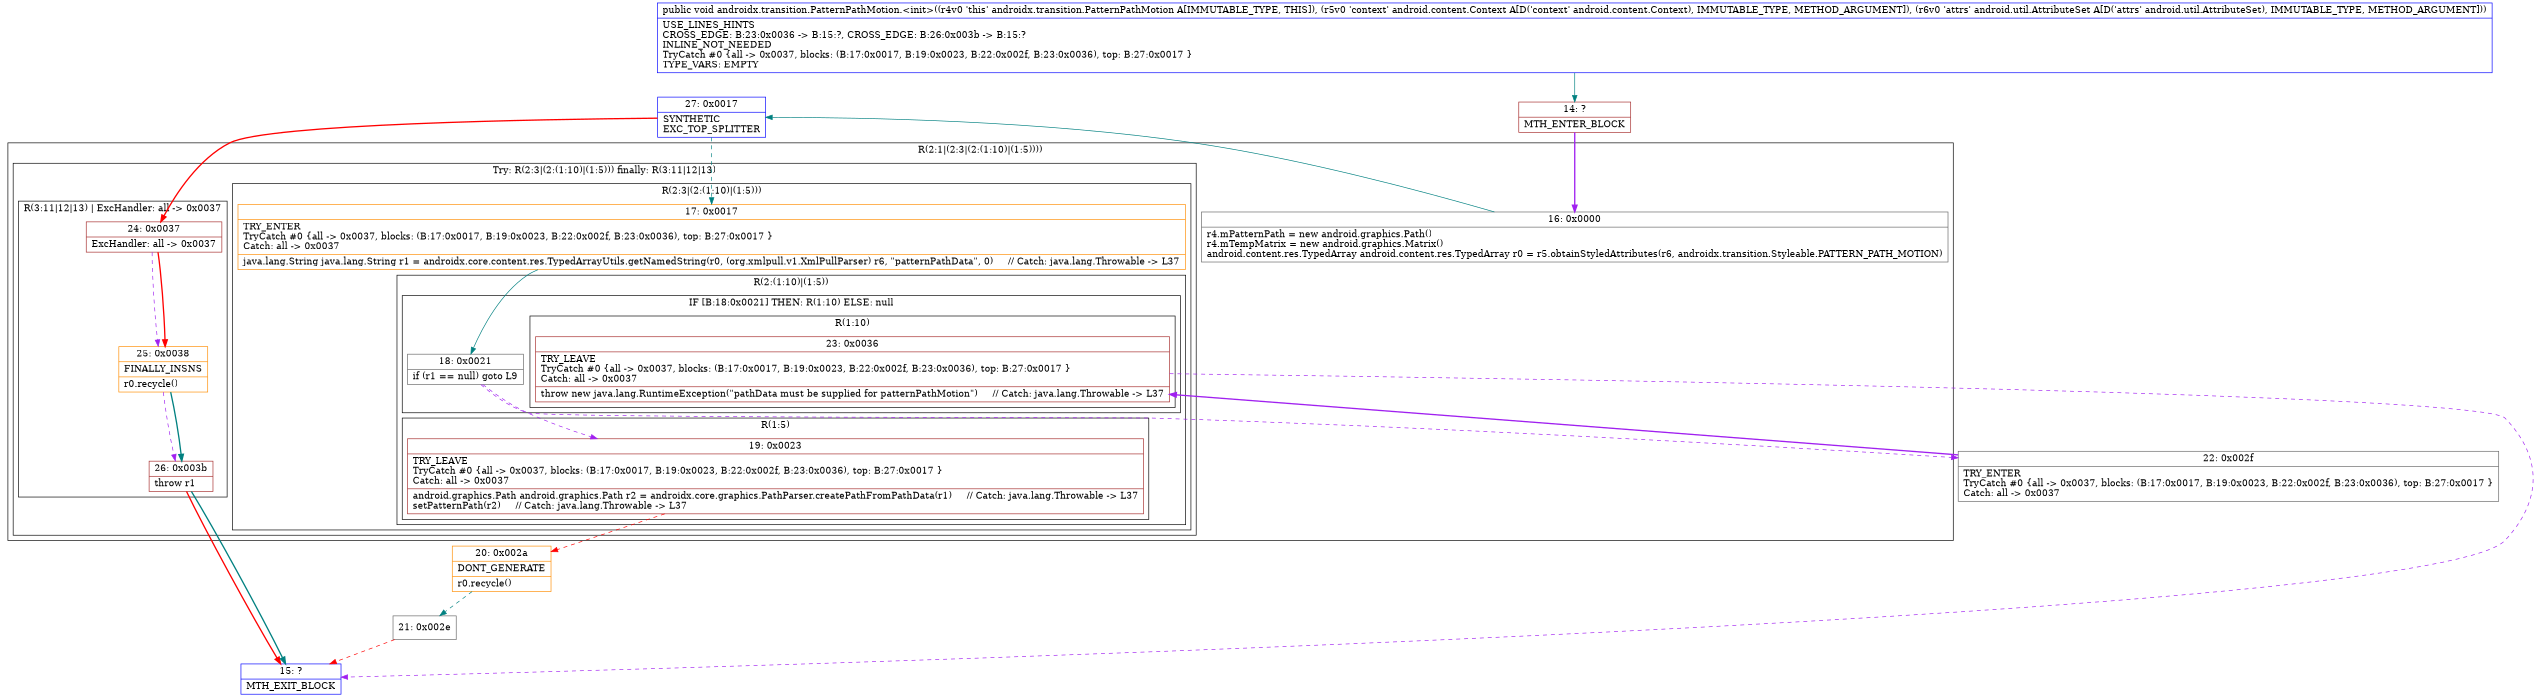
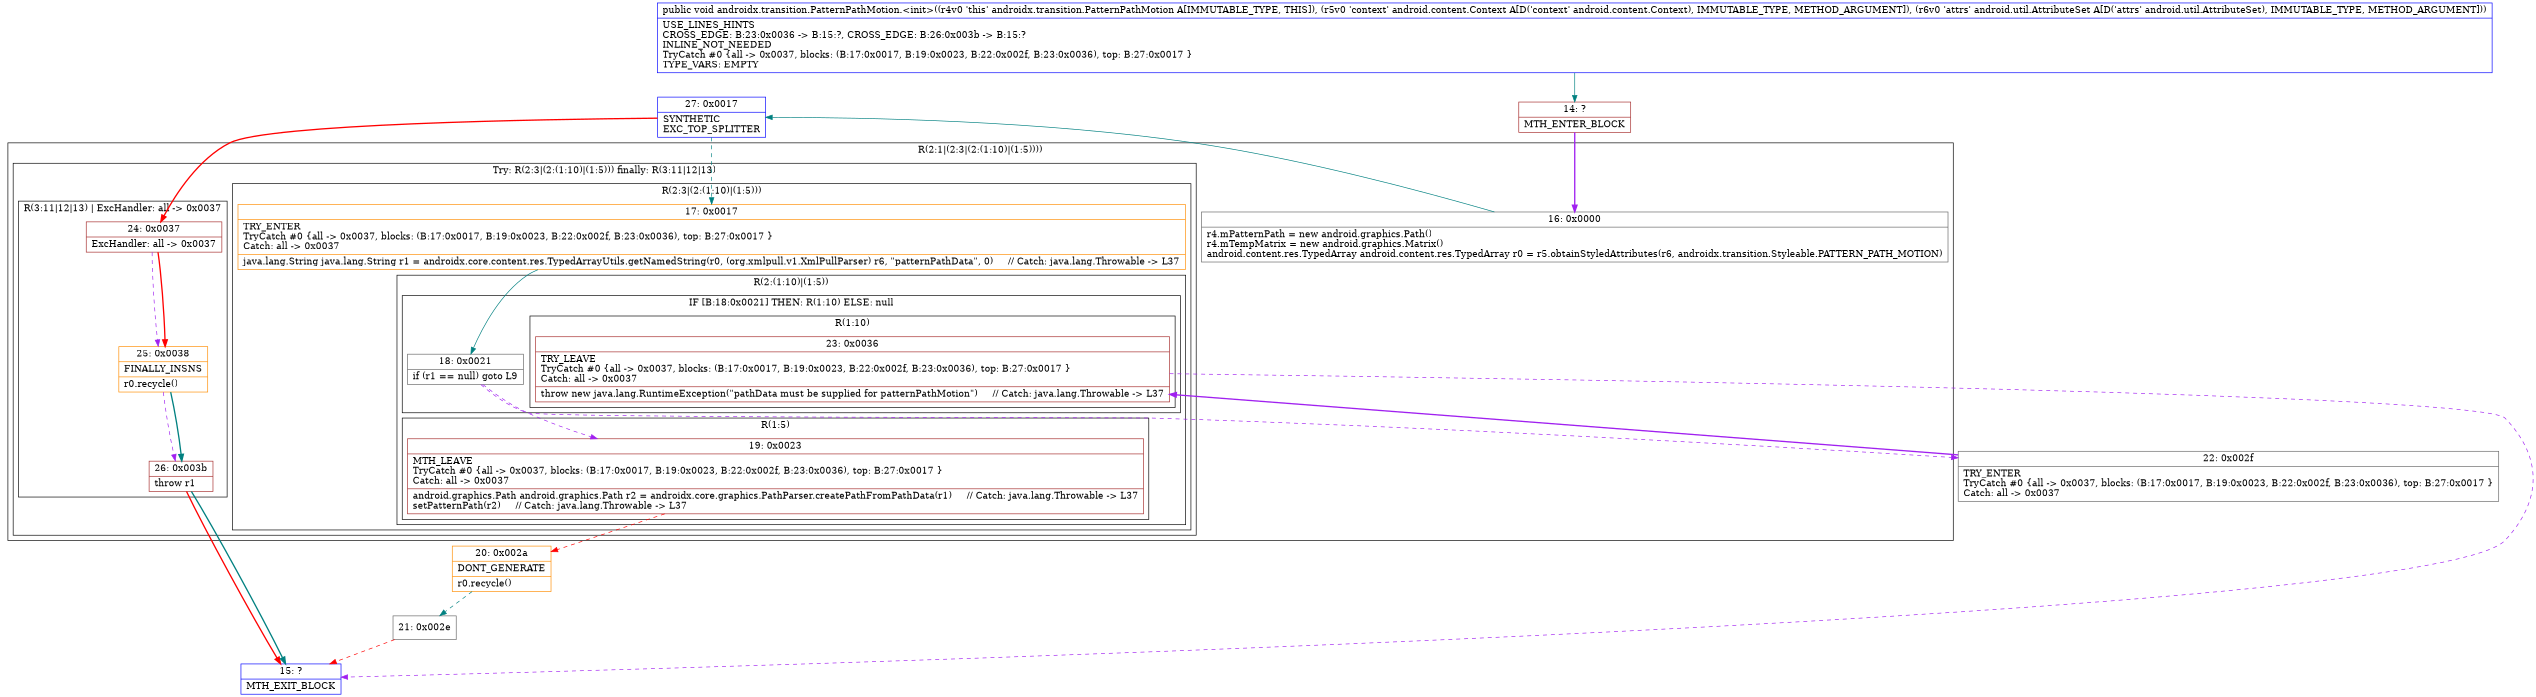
(441, 461) -> (443, 461)
